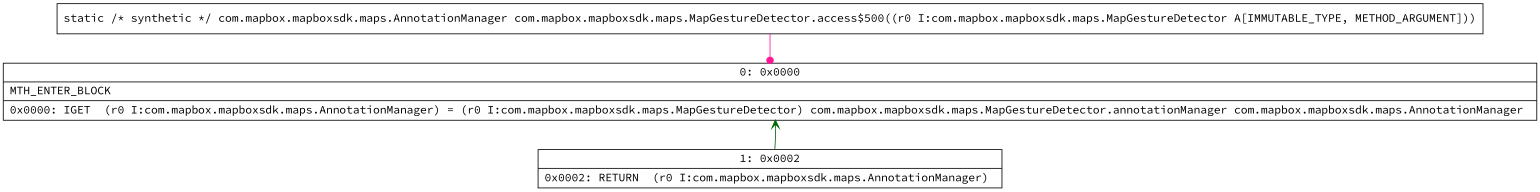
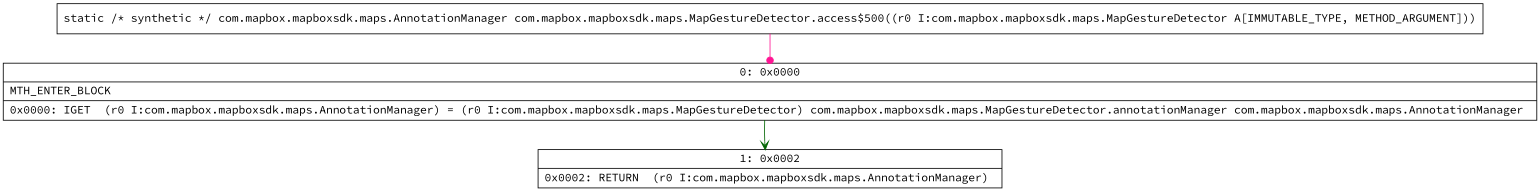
(775, 139) -> (765, 131)
